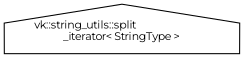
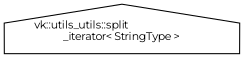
(122, 32) -> (122, 32)
